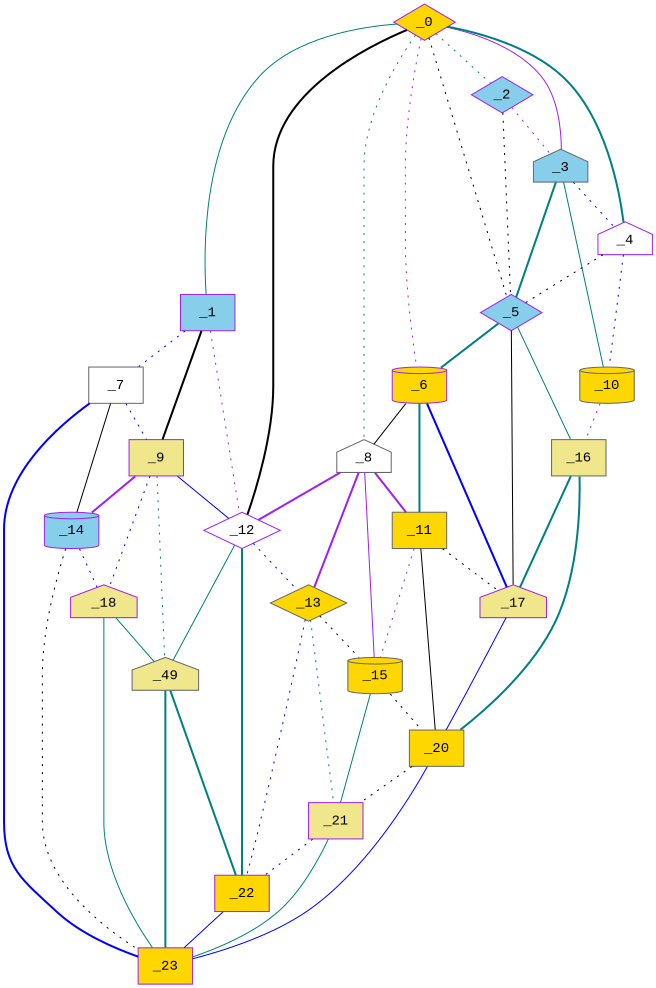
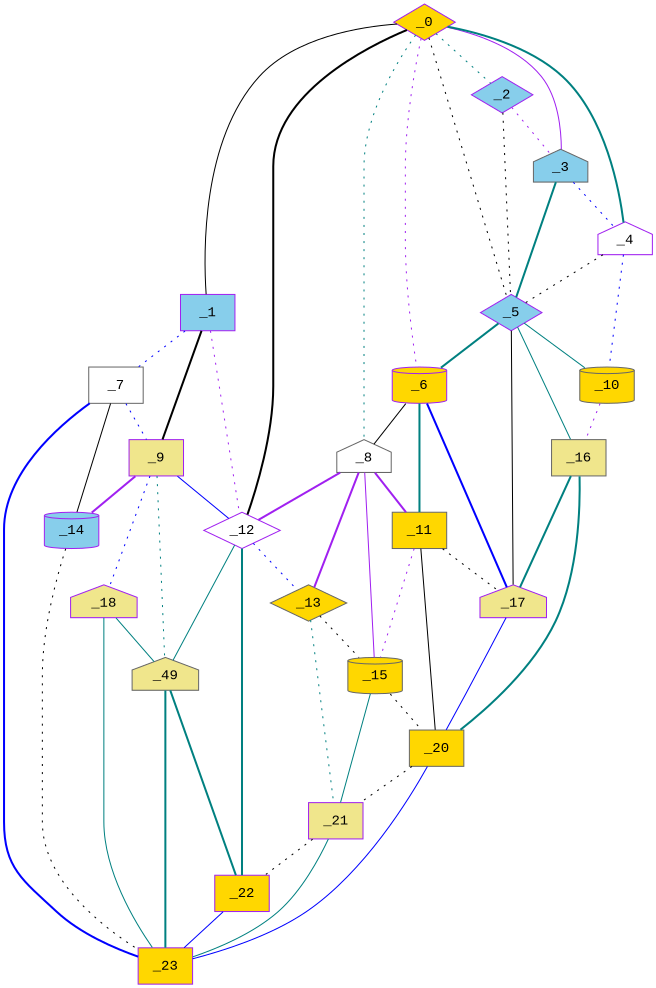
(237, 109) -> (237, 109)
(583, 275) -> (554, 345)
(88, 568) -> none
(277, 748) -> none
(289, 857) -> (289, 857)
